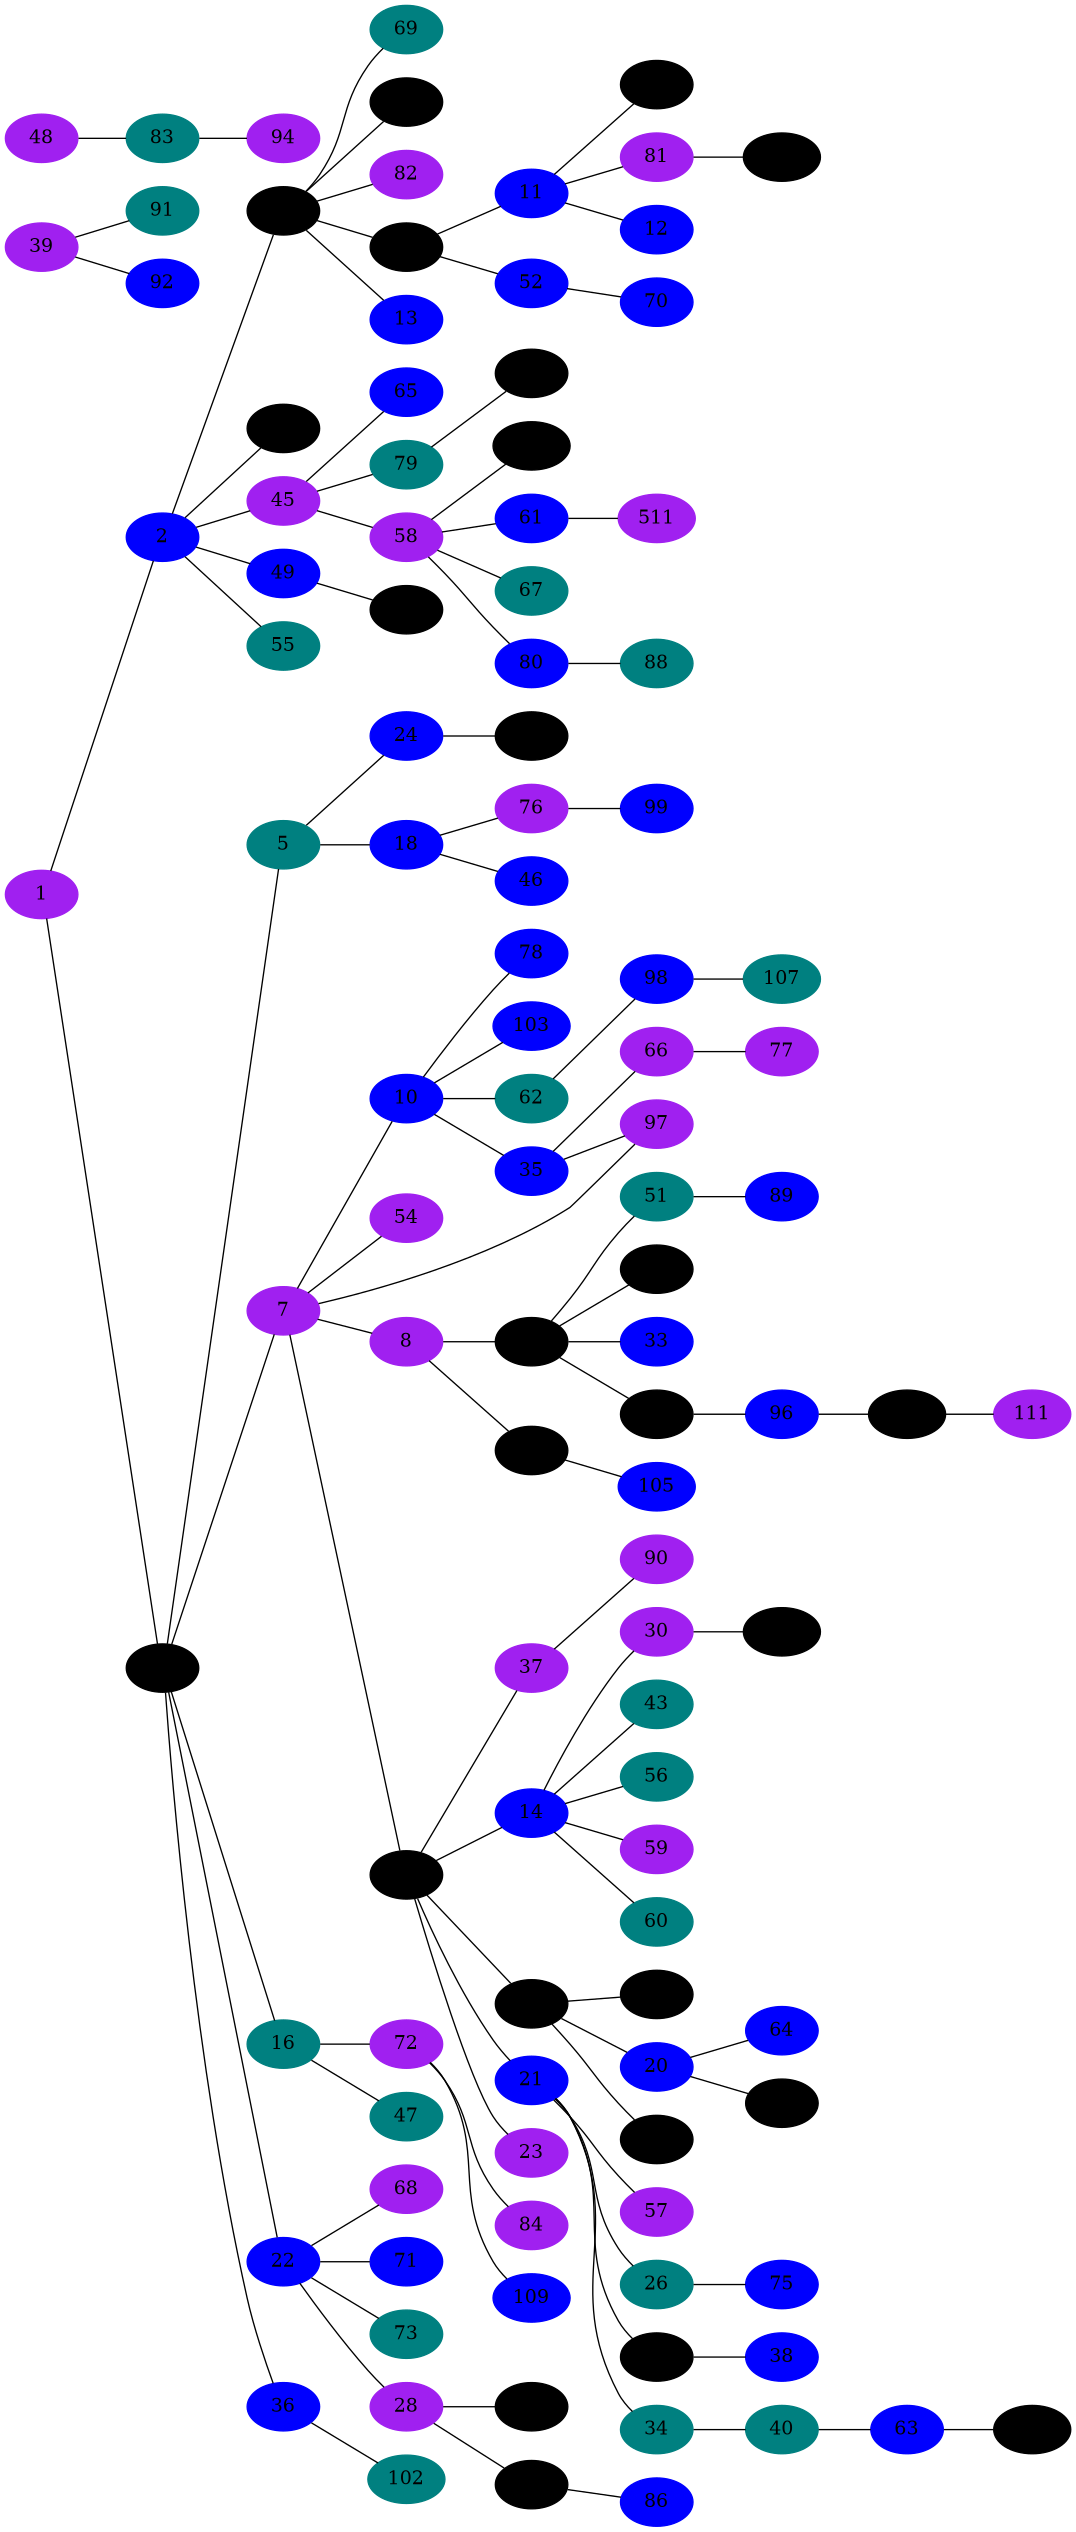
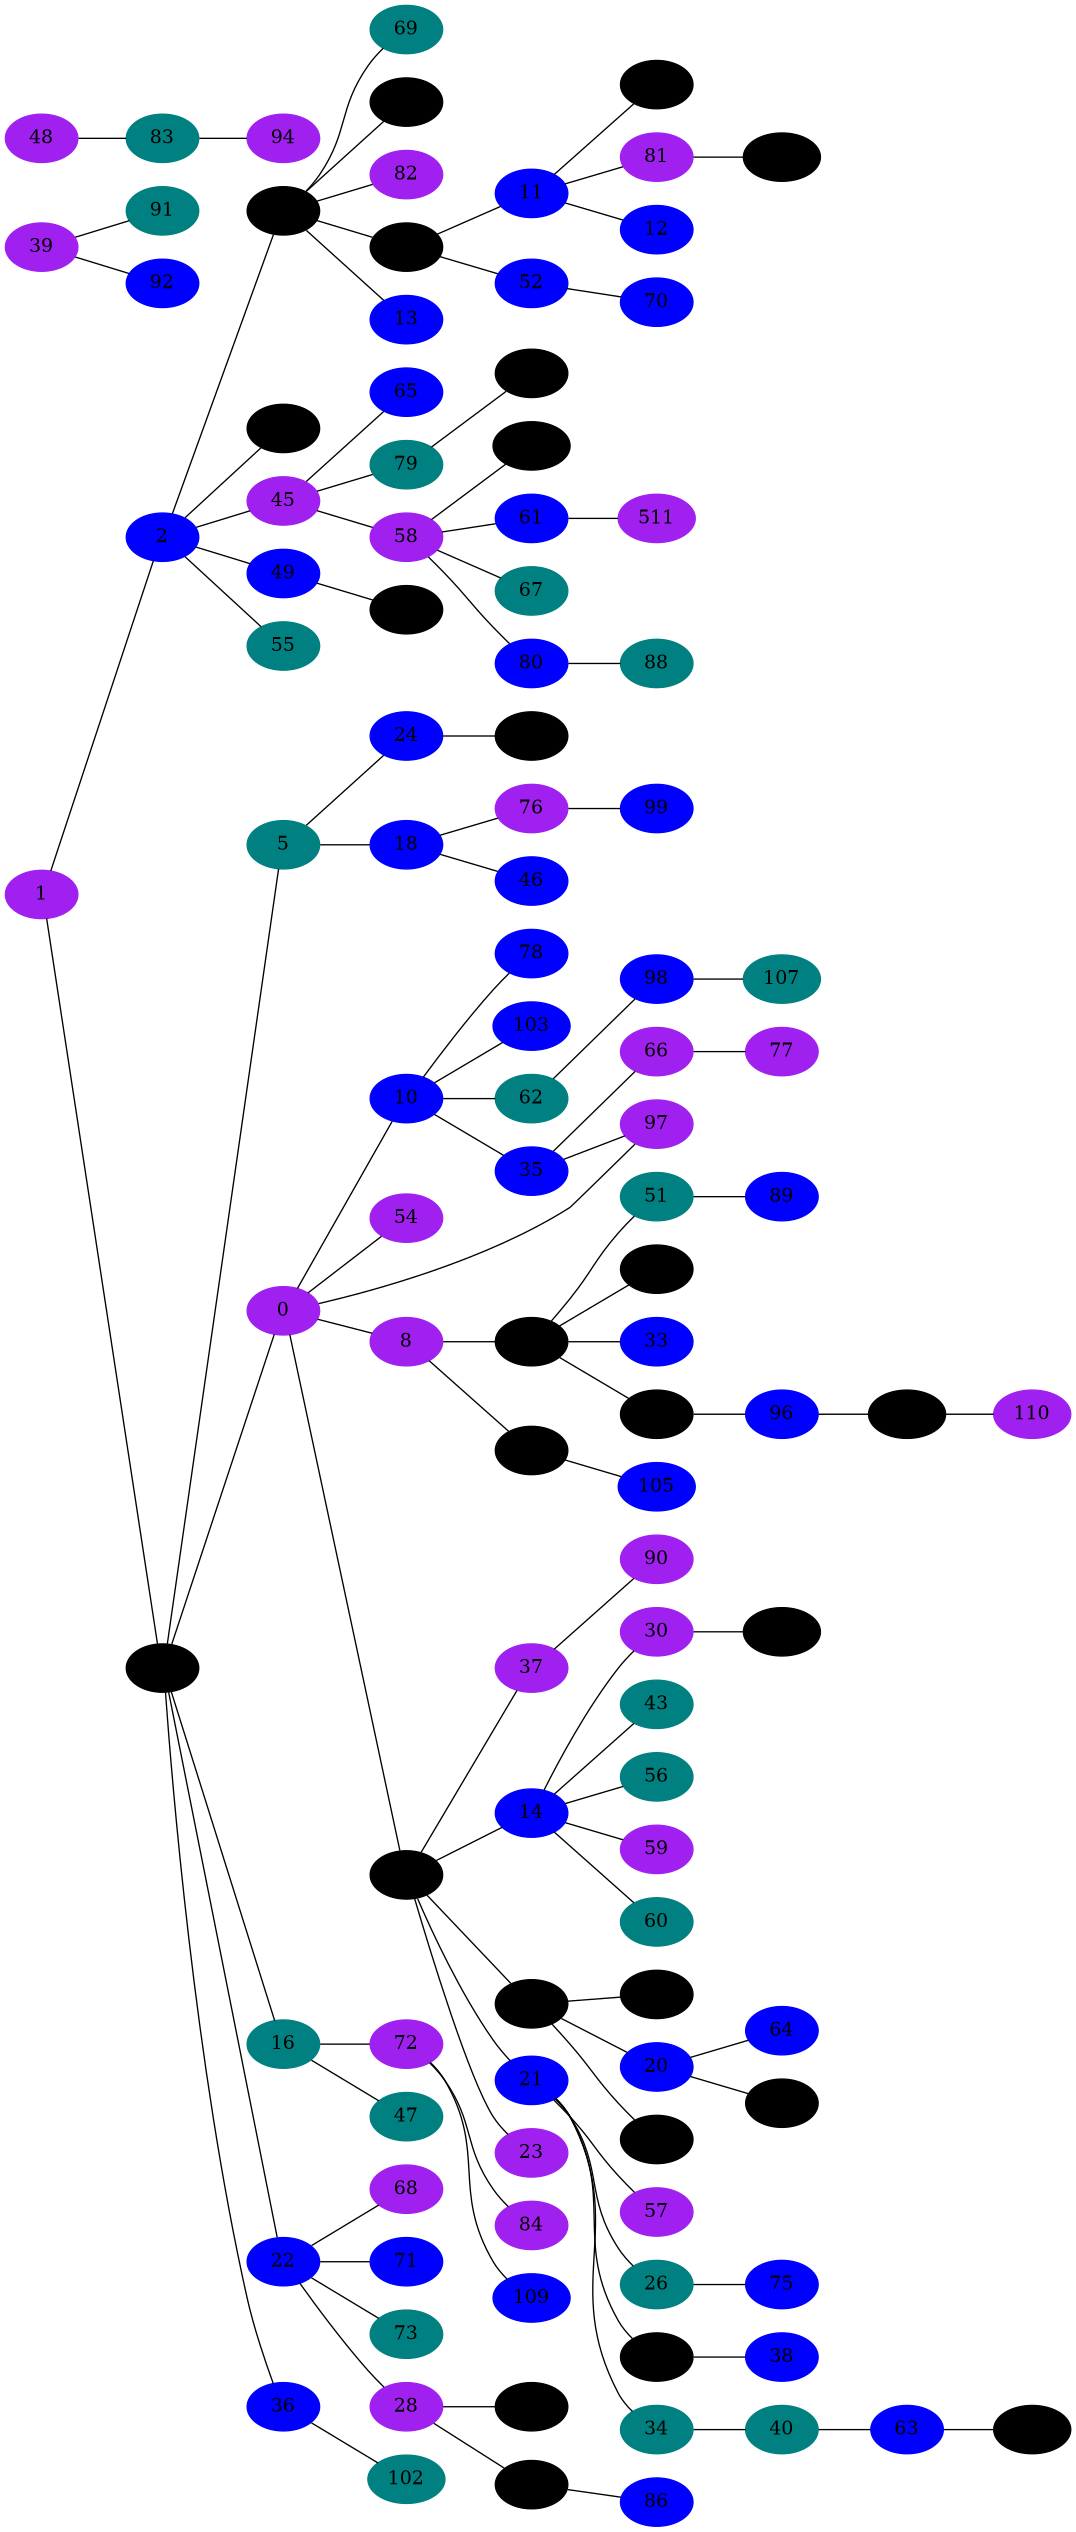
(283, 1311) -> (283, 1311)
(1032, 1414) -> (1032, 1414)
